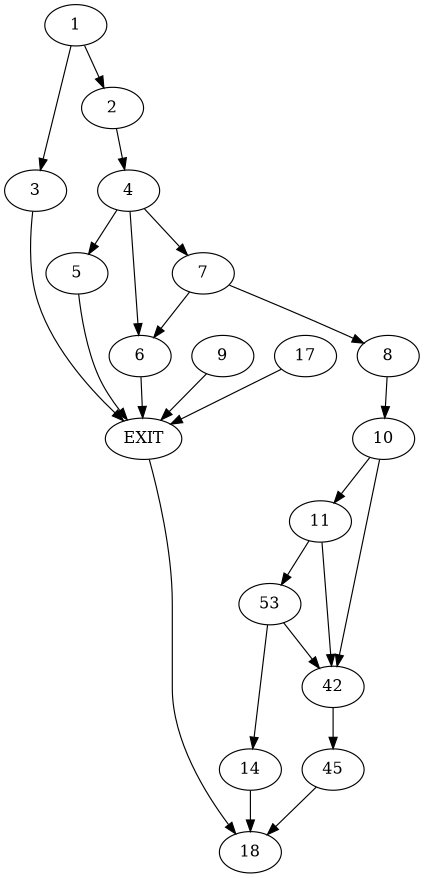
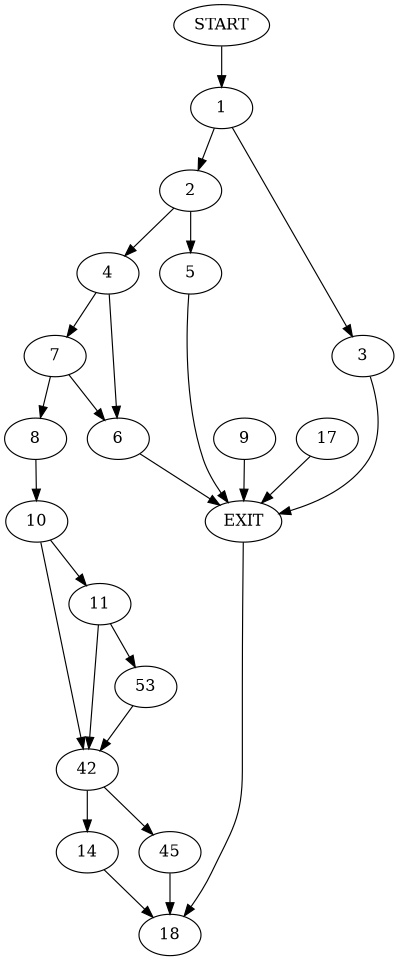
none -> (222, 25)
(106, 227) -> (191, 226)
(261, 681) -> (87, 805)
